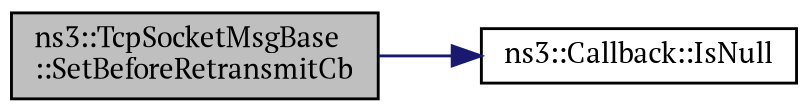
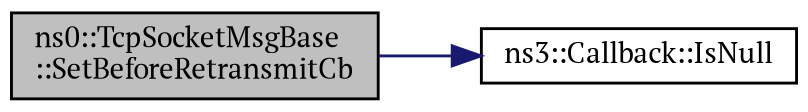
(195, 56) -> (195, 56)
